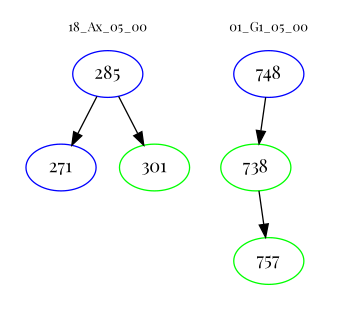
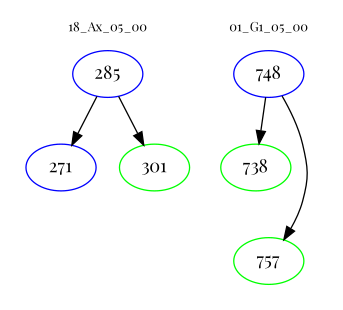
(261, 208) -> (306, 161)
